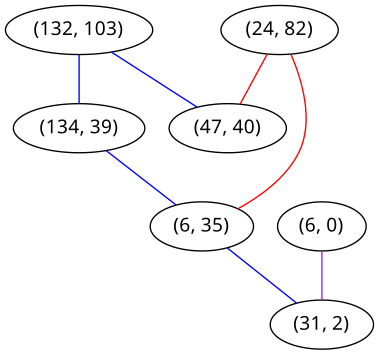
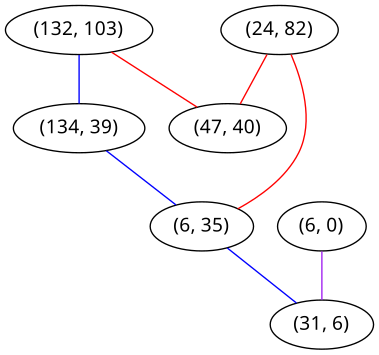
(154, 80) -> (154, 80)
(322, 325) -> (322, 325)
